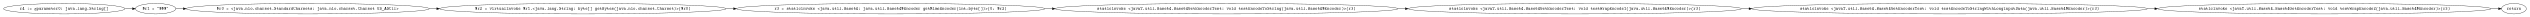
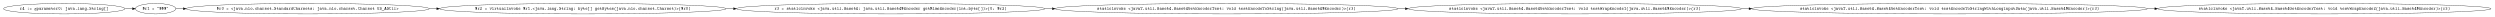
(2514, 9) -> none
